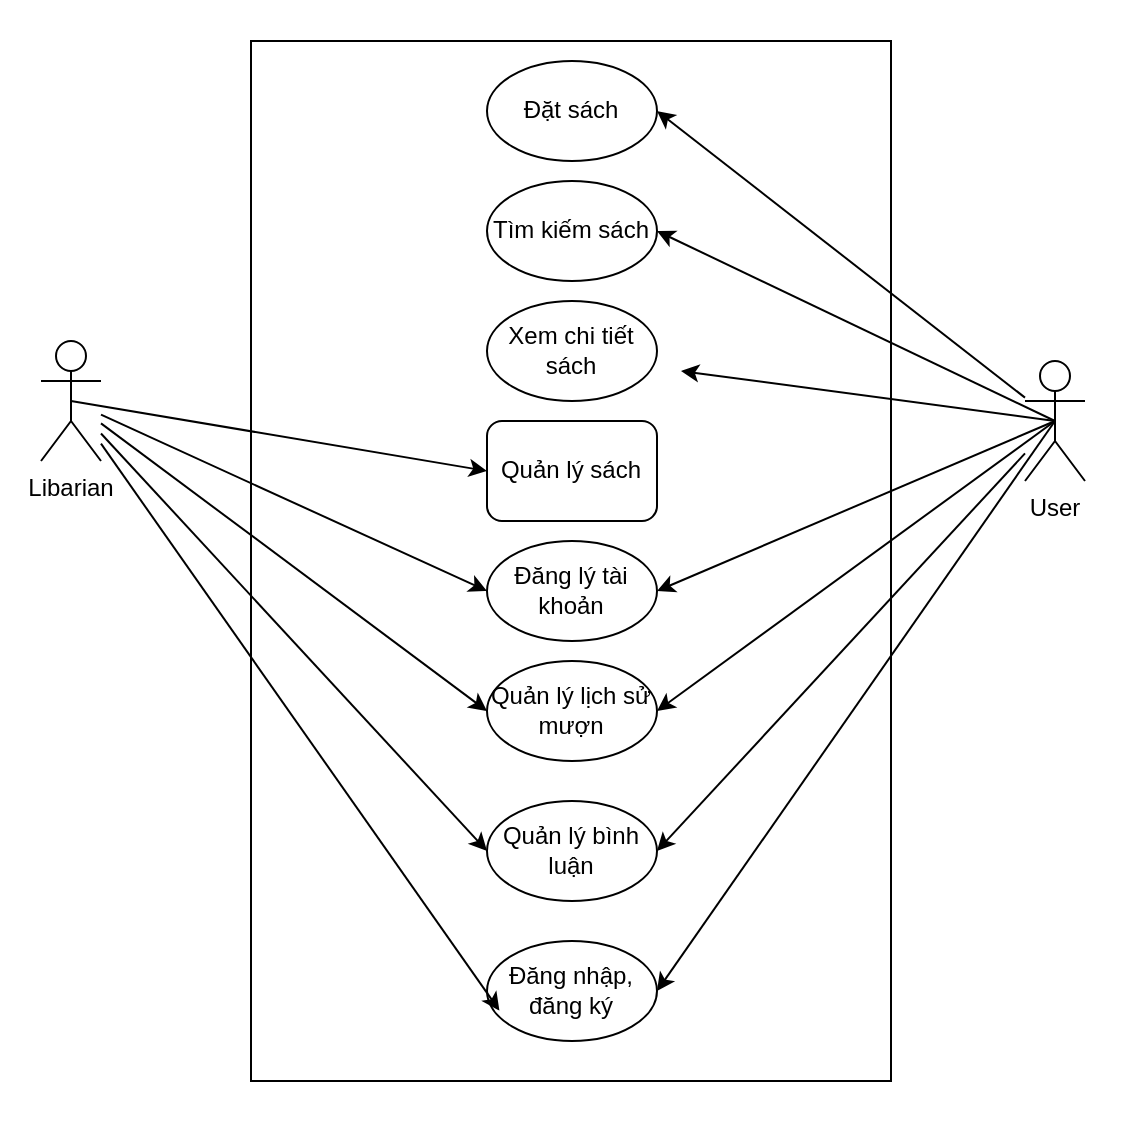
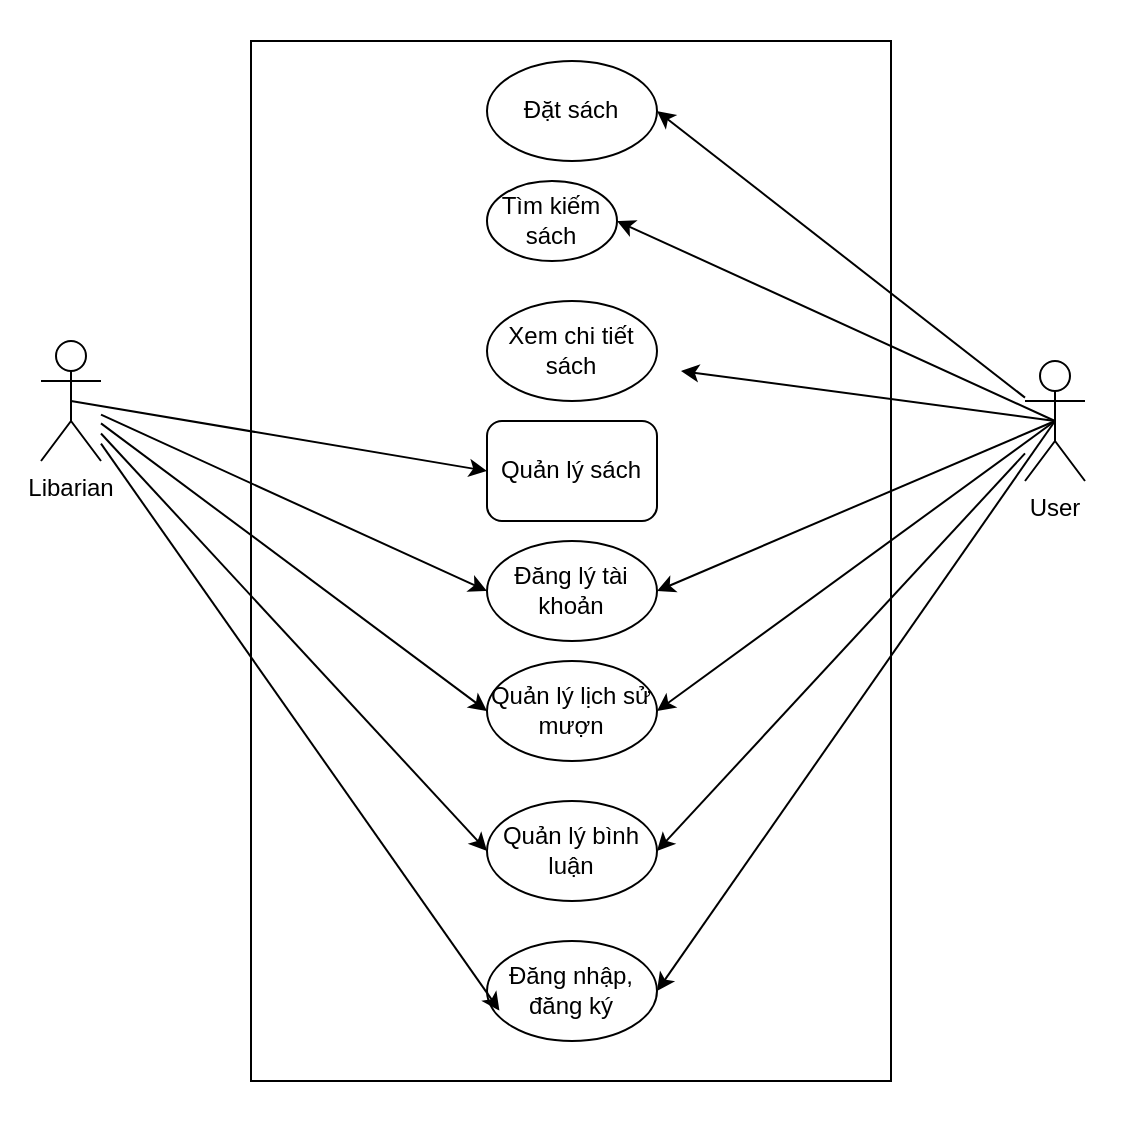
(572, 231) -> (552, 221)
